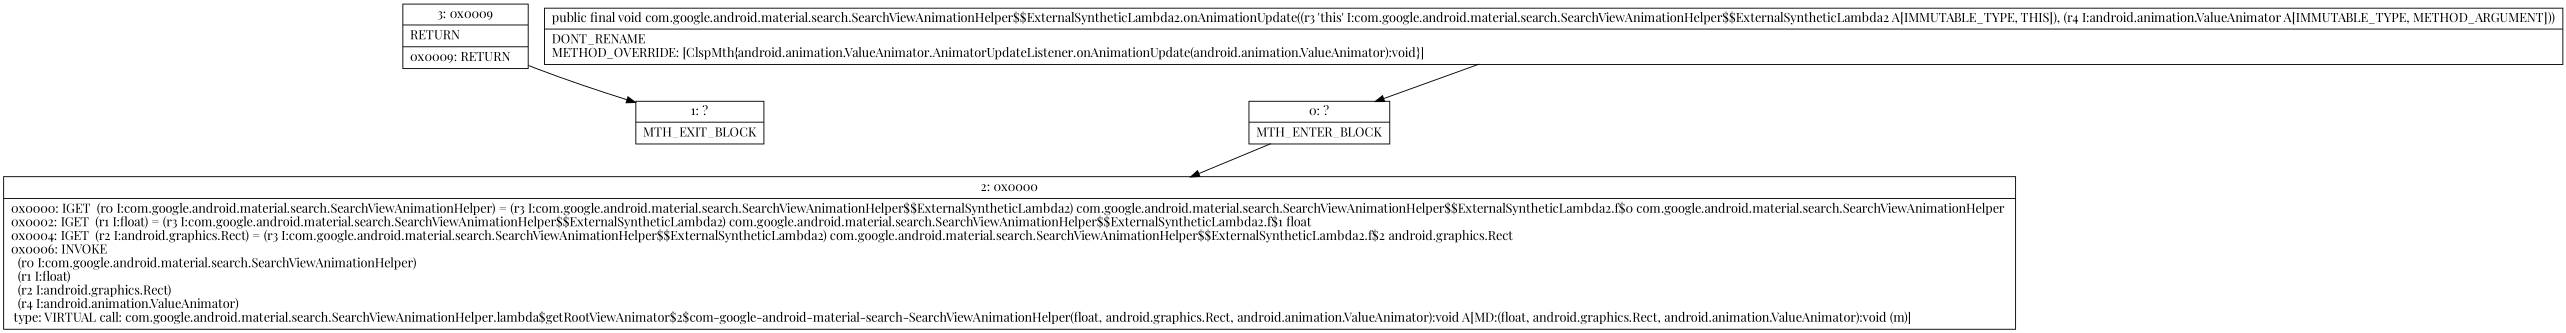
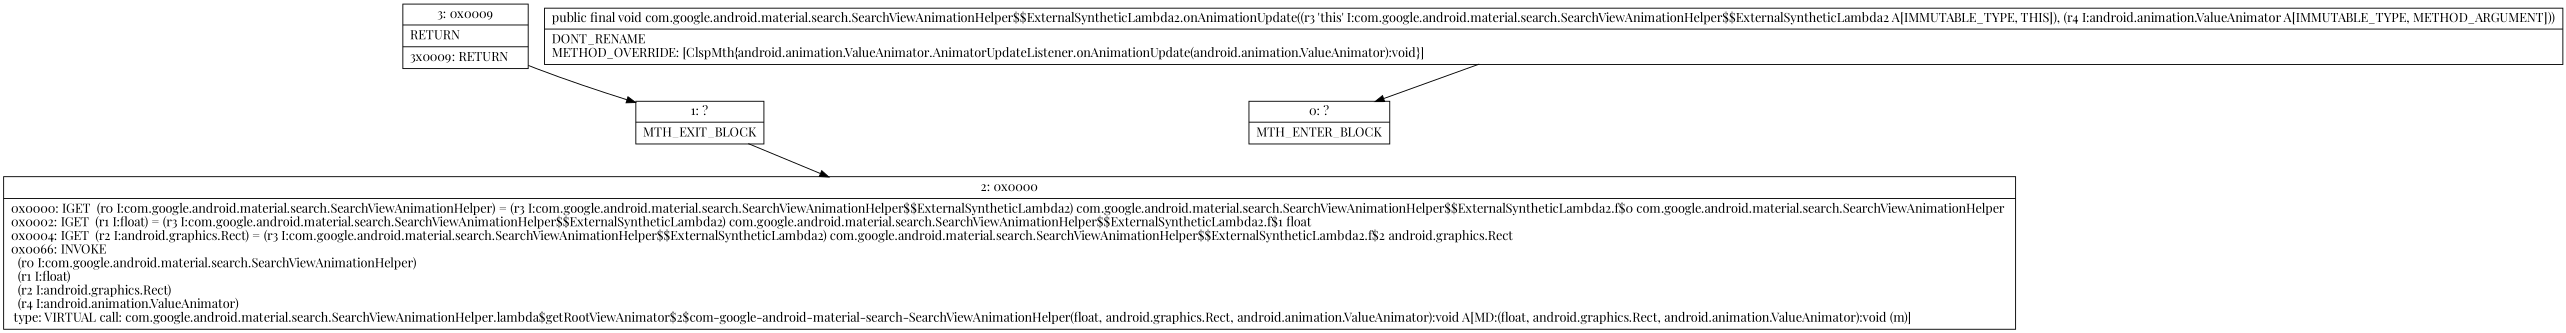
(466, 57) -> (465, 57)
(1235, 159) -> (784, 159)
(63, 250) -> (62, 250)
